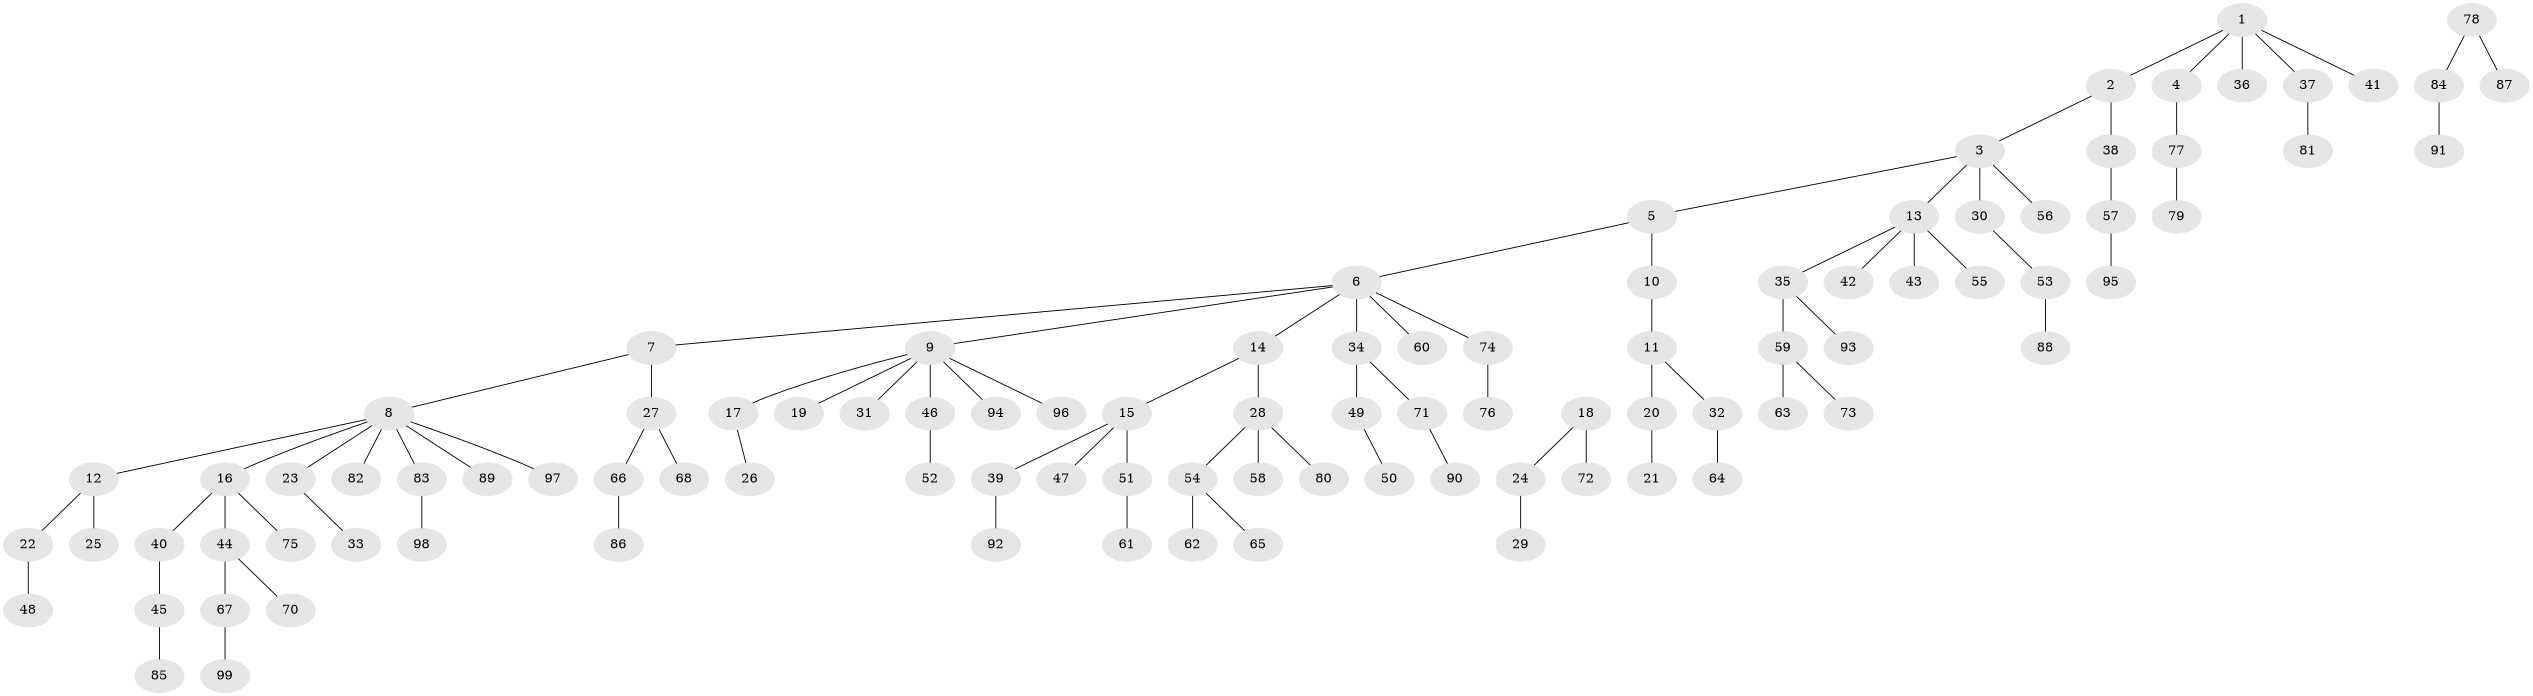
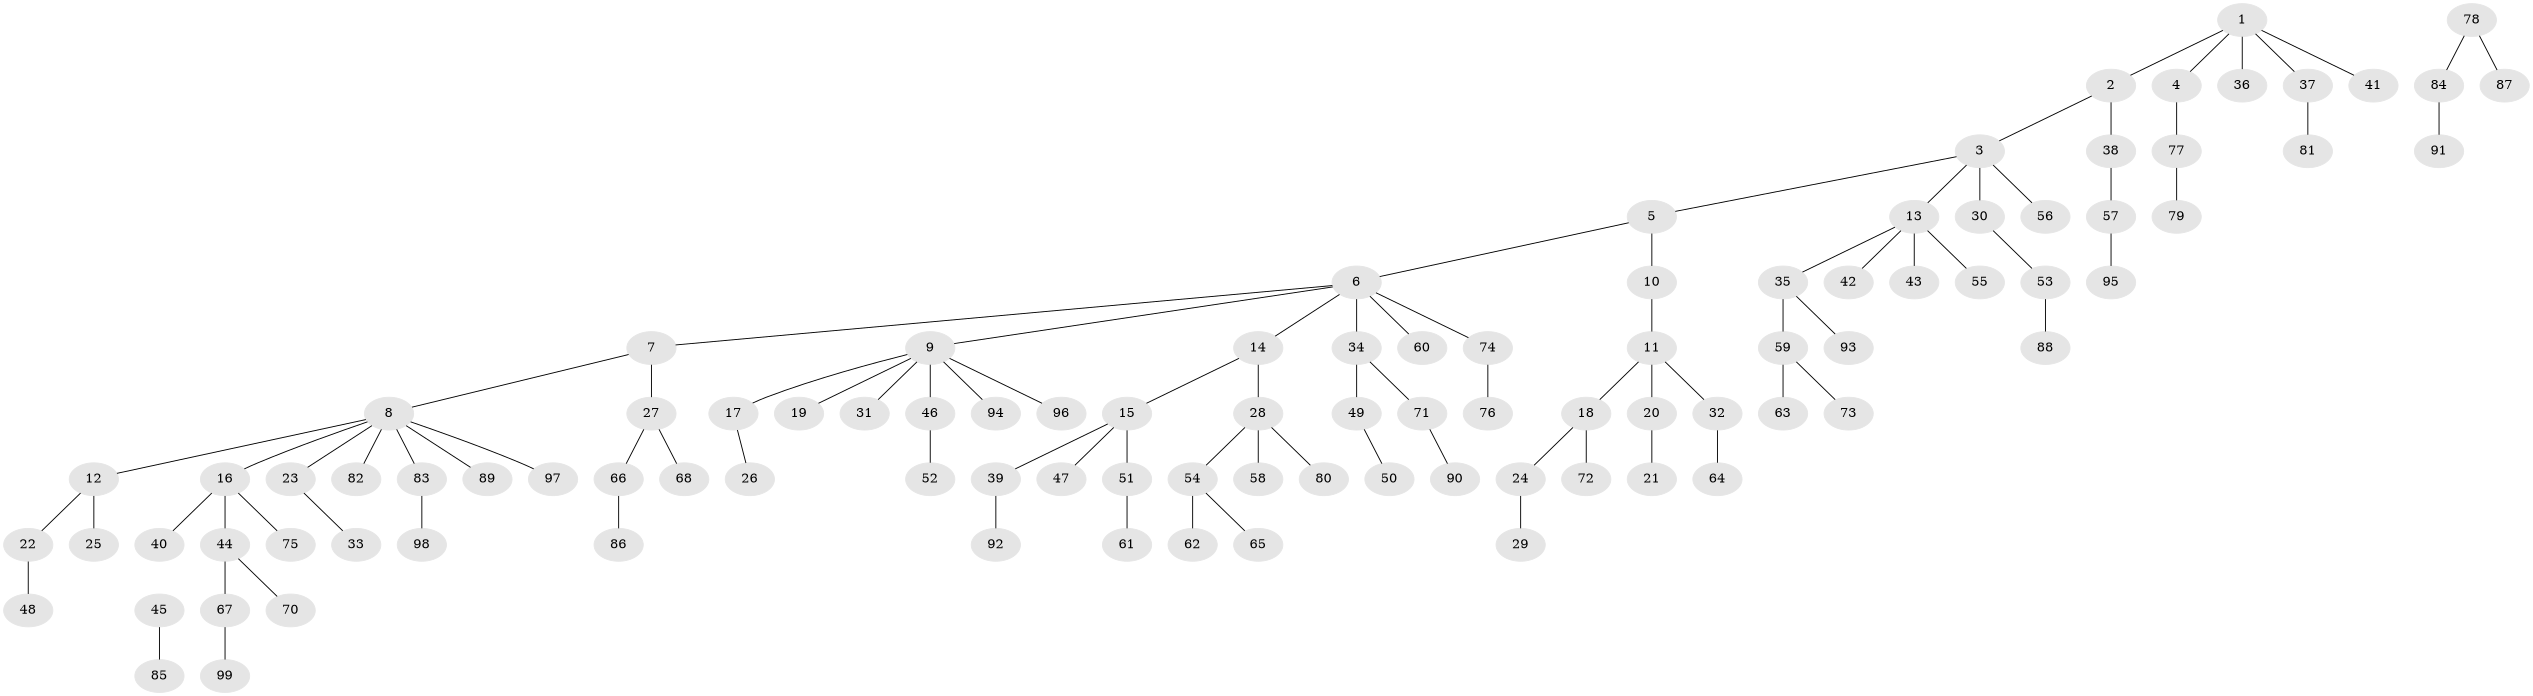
none -> (1619, 381)
(159, 578) -> none
